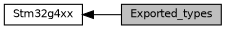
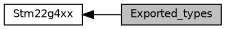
(43, 15) -> (43, 15)
